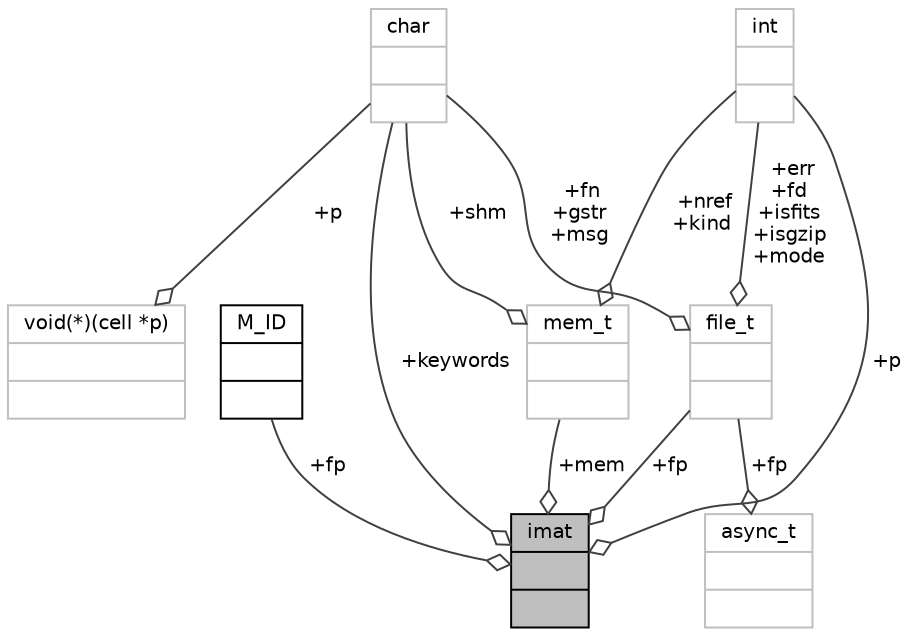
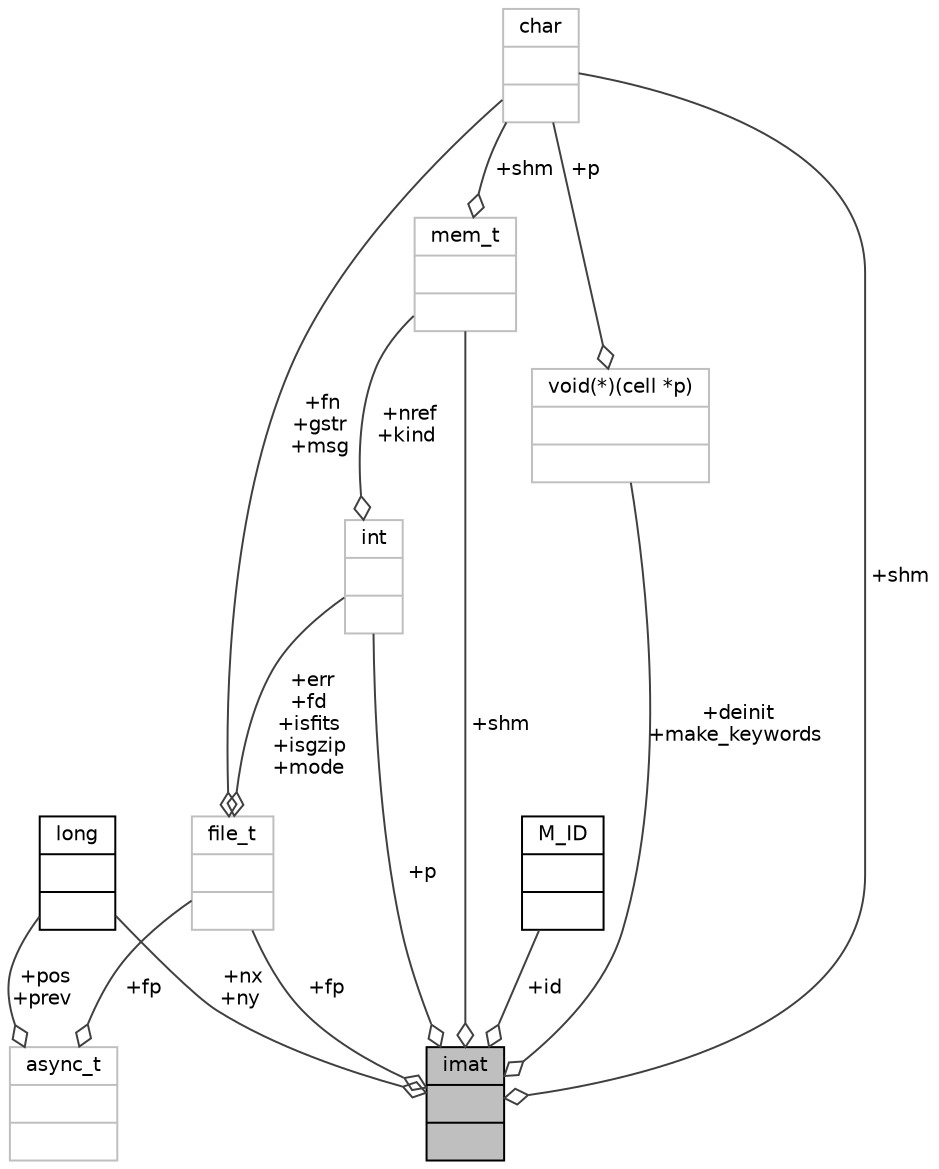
(660, 178) -> (366, 399)
(452, 362) -> (898, 577)
(325, 466) -> (542, 988)
(589, 466) -> (498, 725)
none -> (647, 791)
none -> (78, 873)
